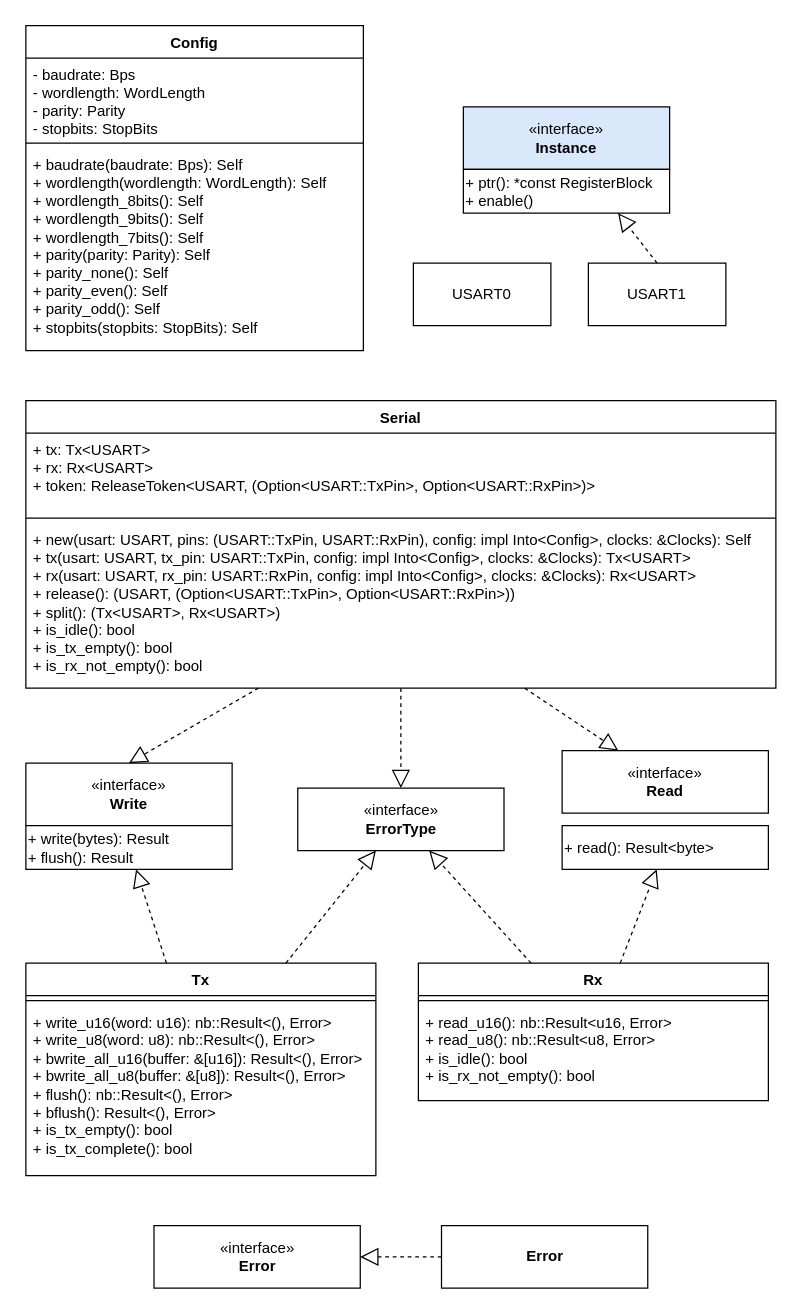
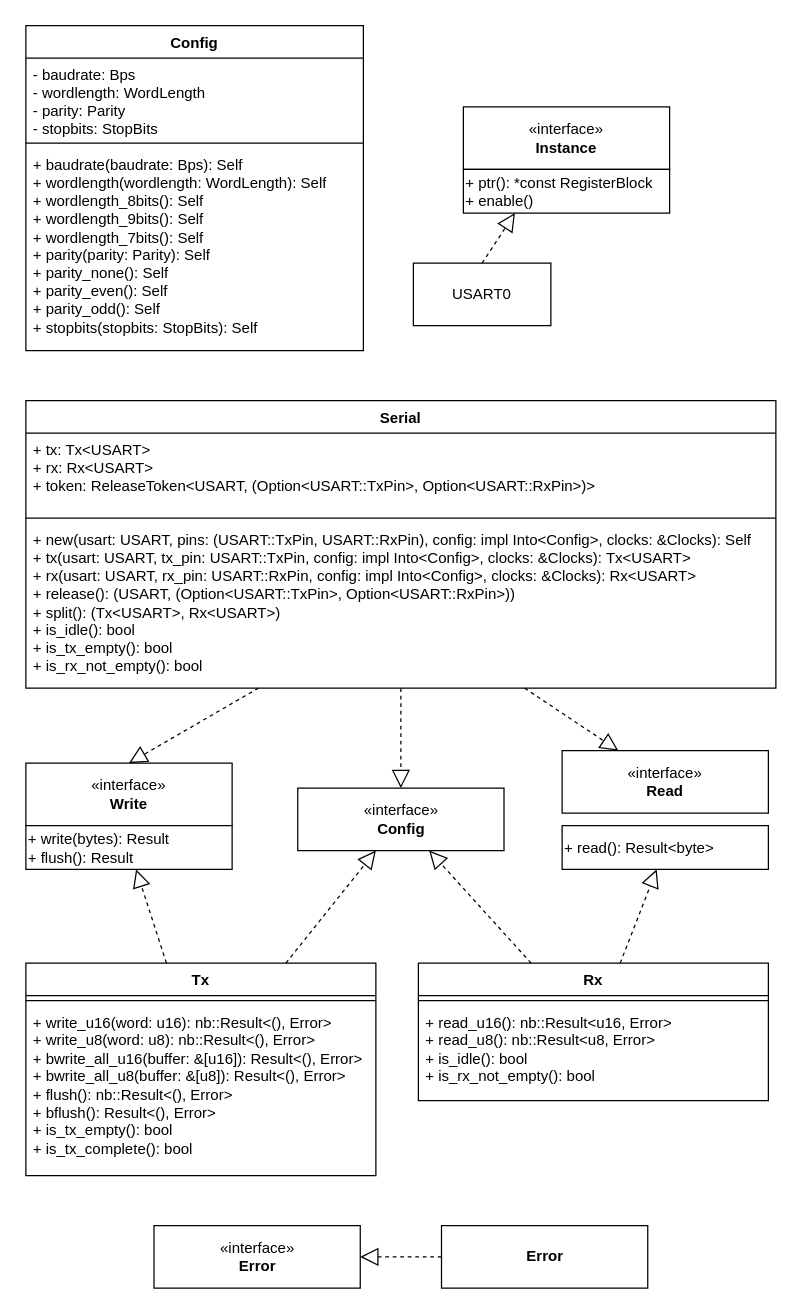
(566, 138) -> (566, 138)
(643, 245) -> none
none -> (493, 246)
(657, 294) -> none
(401, 819) -> (401, 819)
